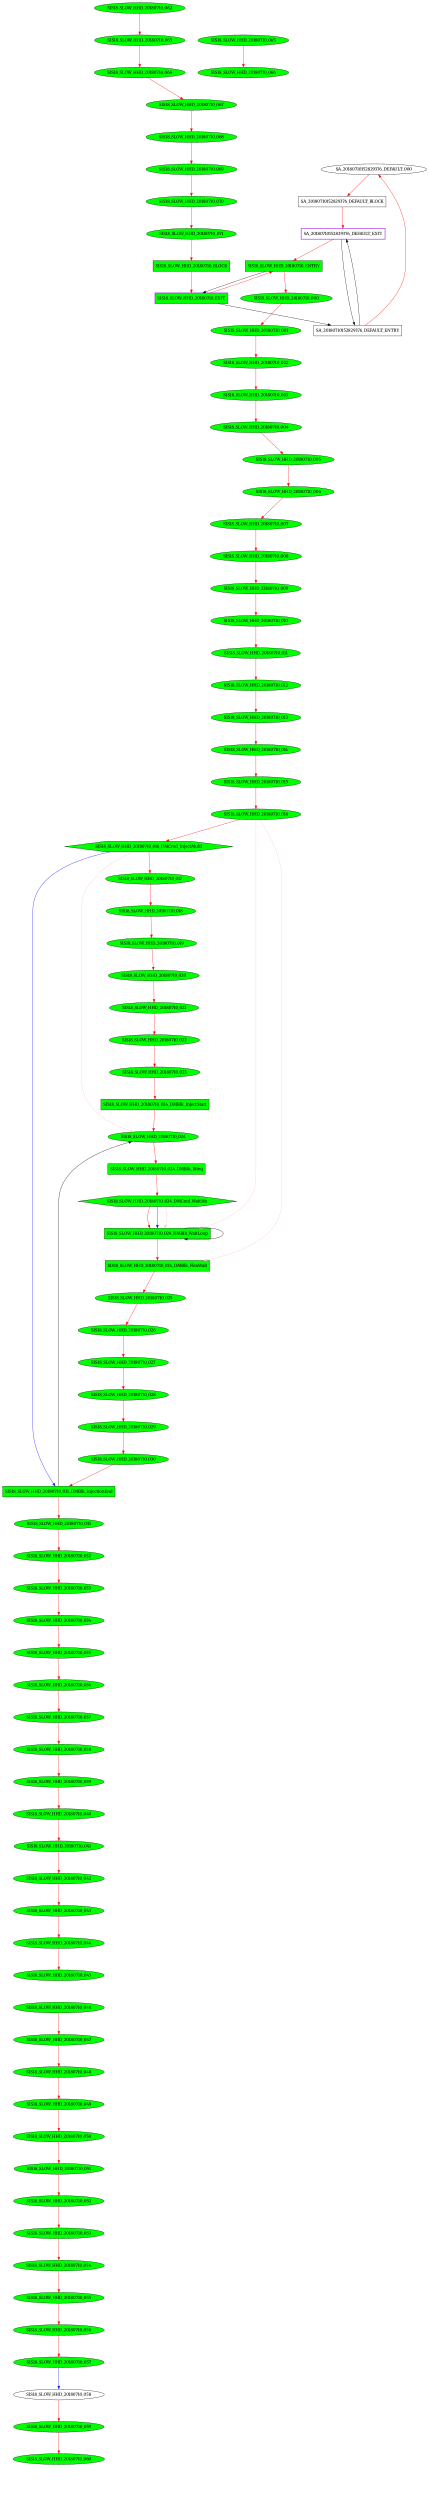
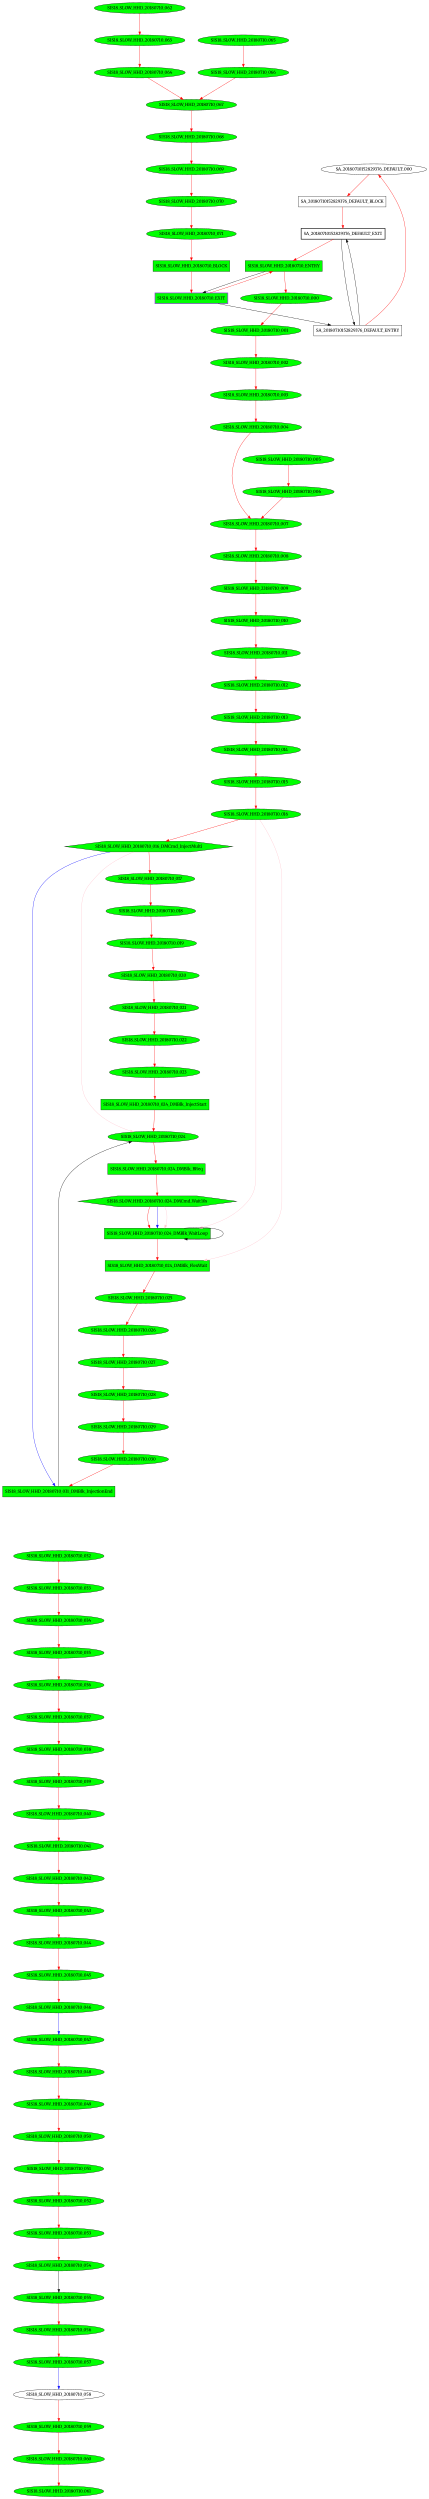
none -> (219, 88)
(343, 234) -> (343, 234)
(271, 442) -> (232, 474)
(59, 1524) -> none
none -> (59, 1990)
(59, 2022) -> (59, 2022)
(59, 2280) -> (59, 2280)
none -> (59, 2491)
